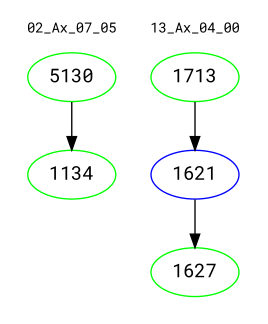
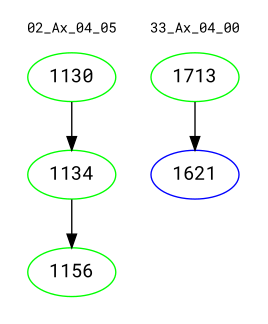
(72, 29) -> (72, 29)
(196, 29) -> (196, 29)
(72, 77) -> (72, 77)
none -> (72, 272)
(195, 272) -> none
